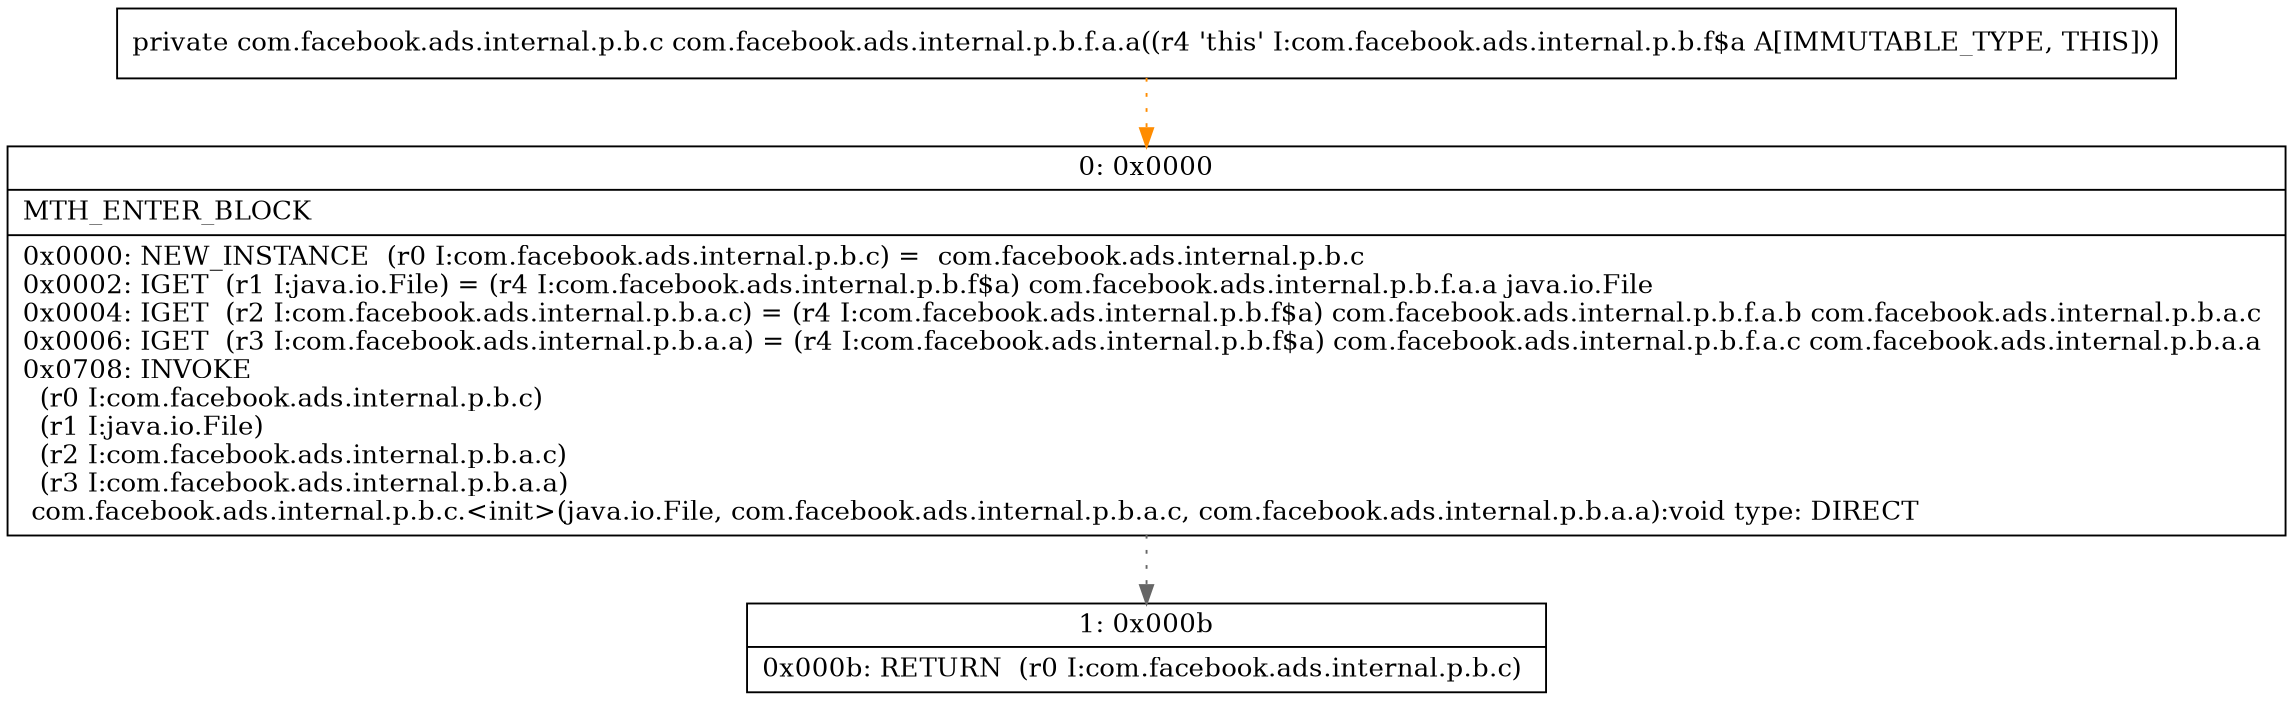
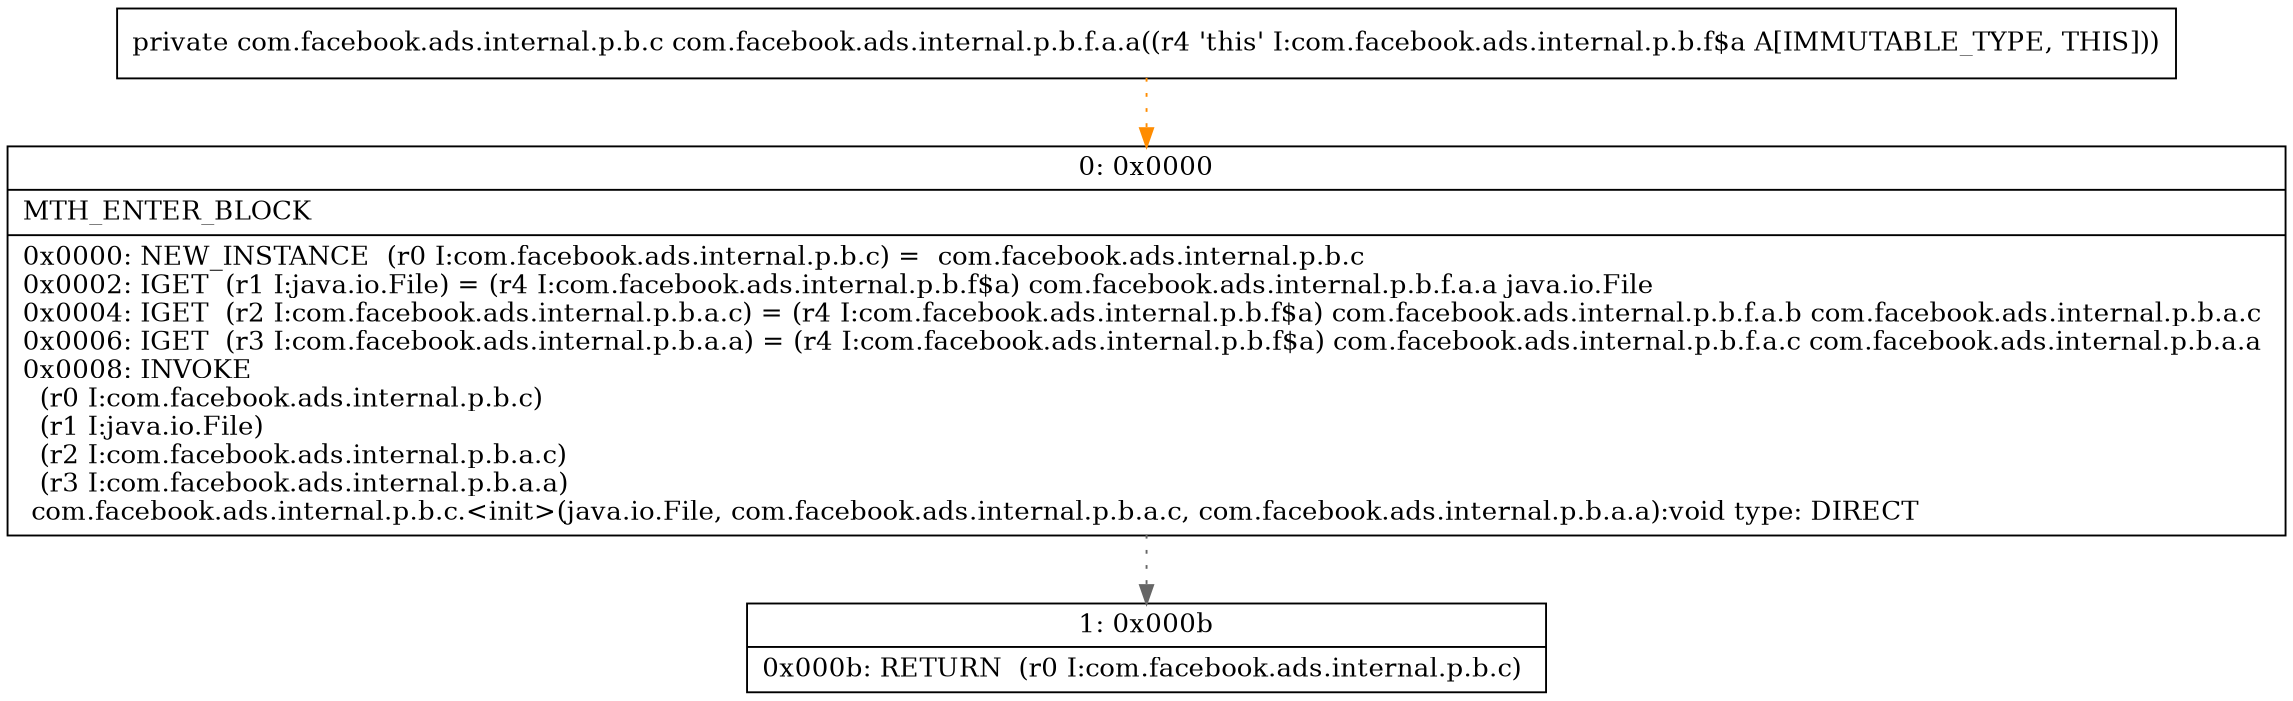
(146, 370) -> (146, 370)
